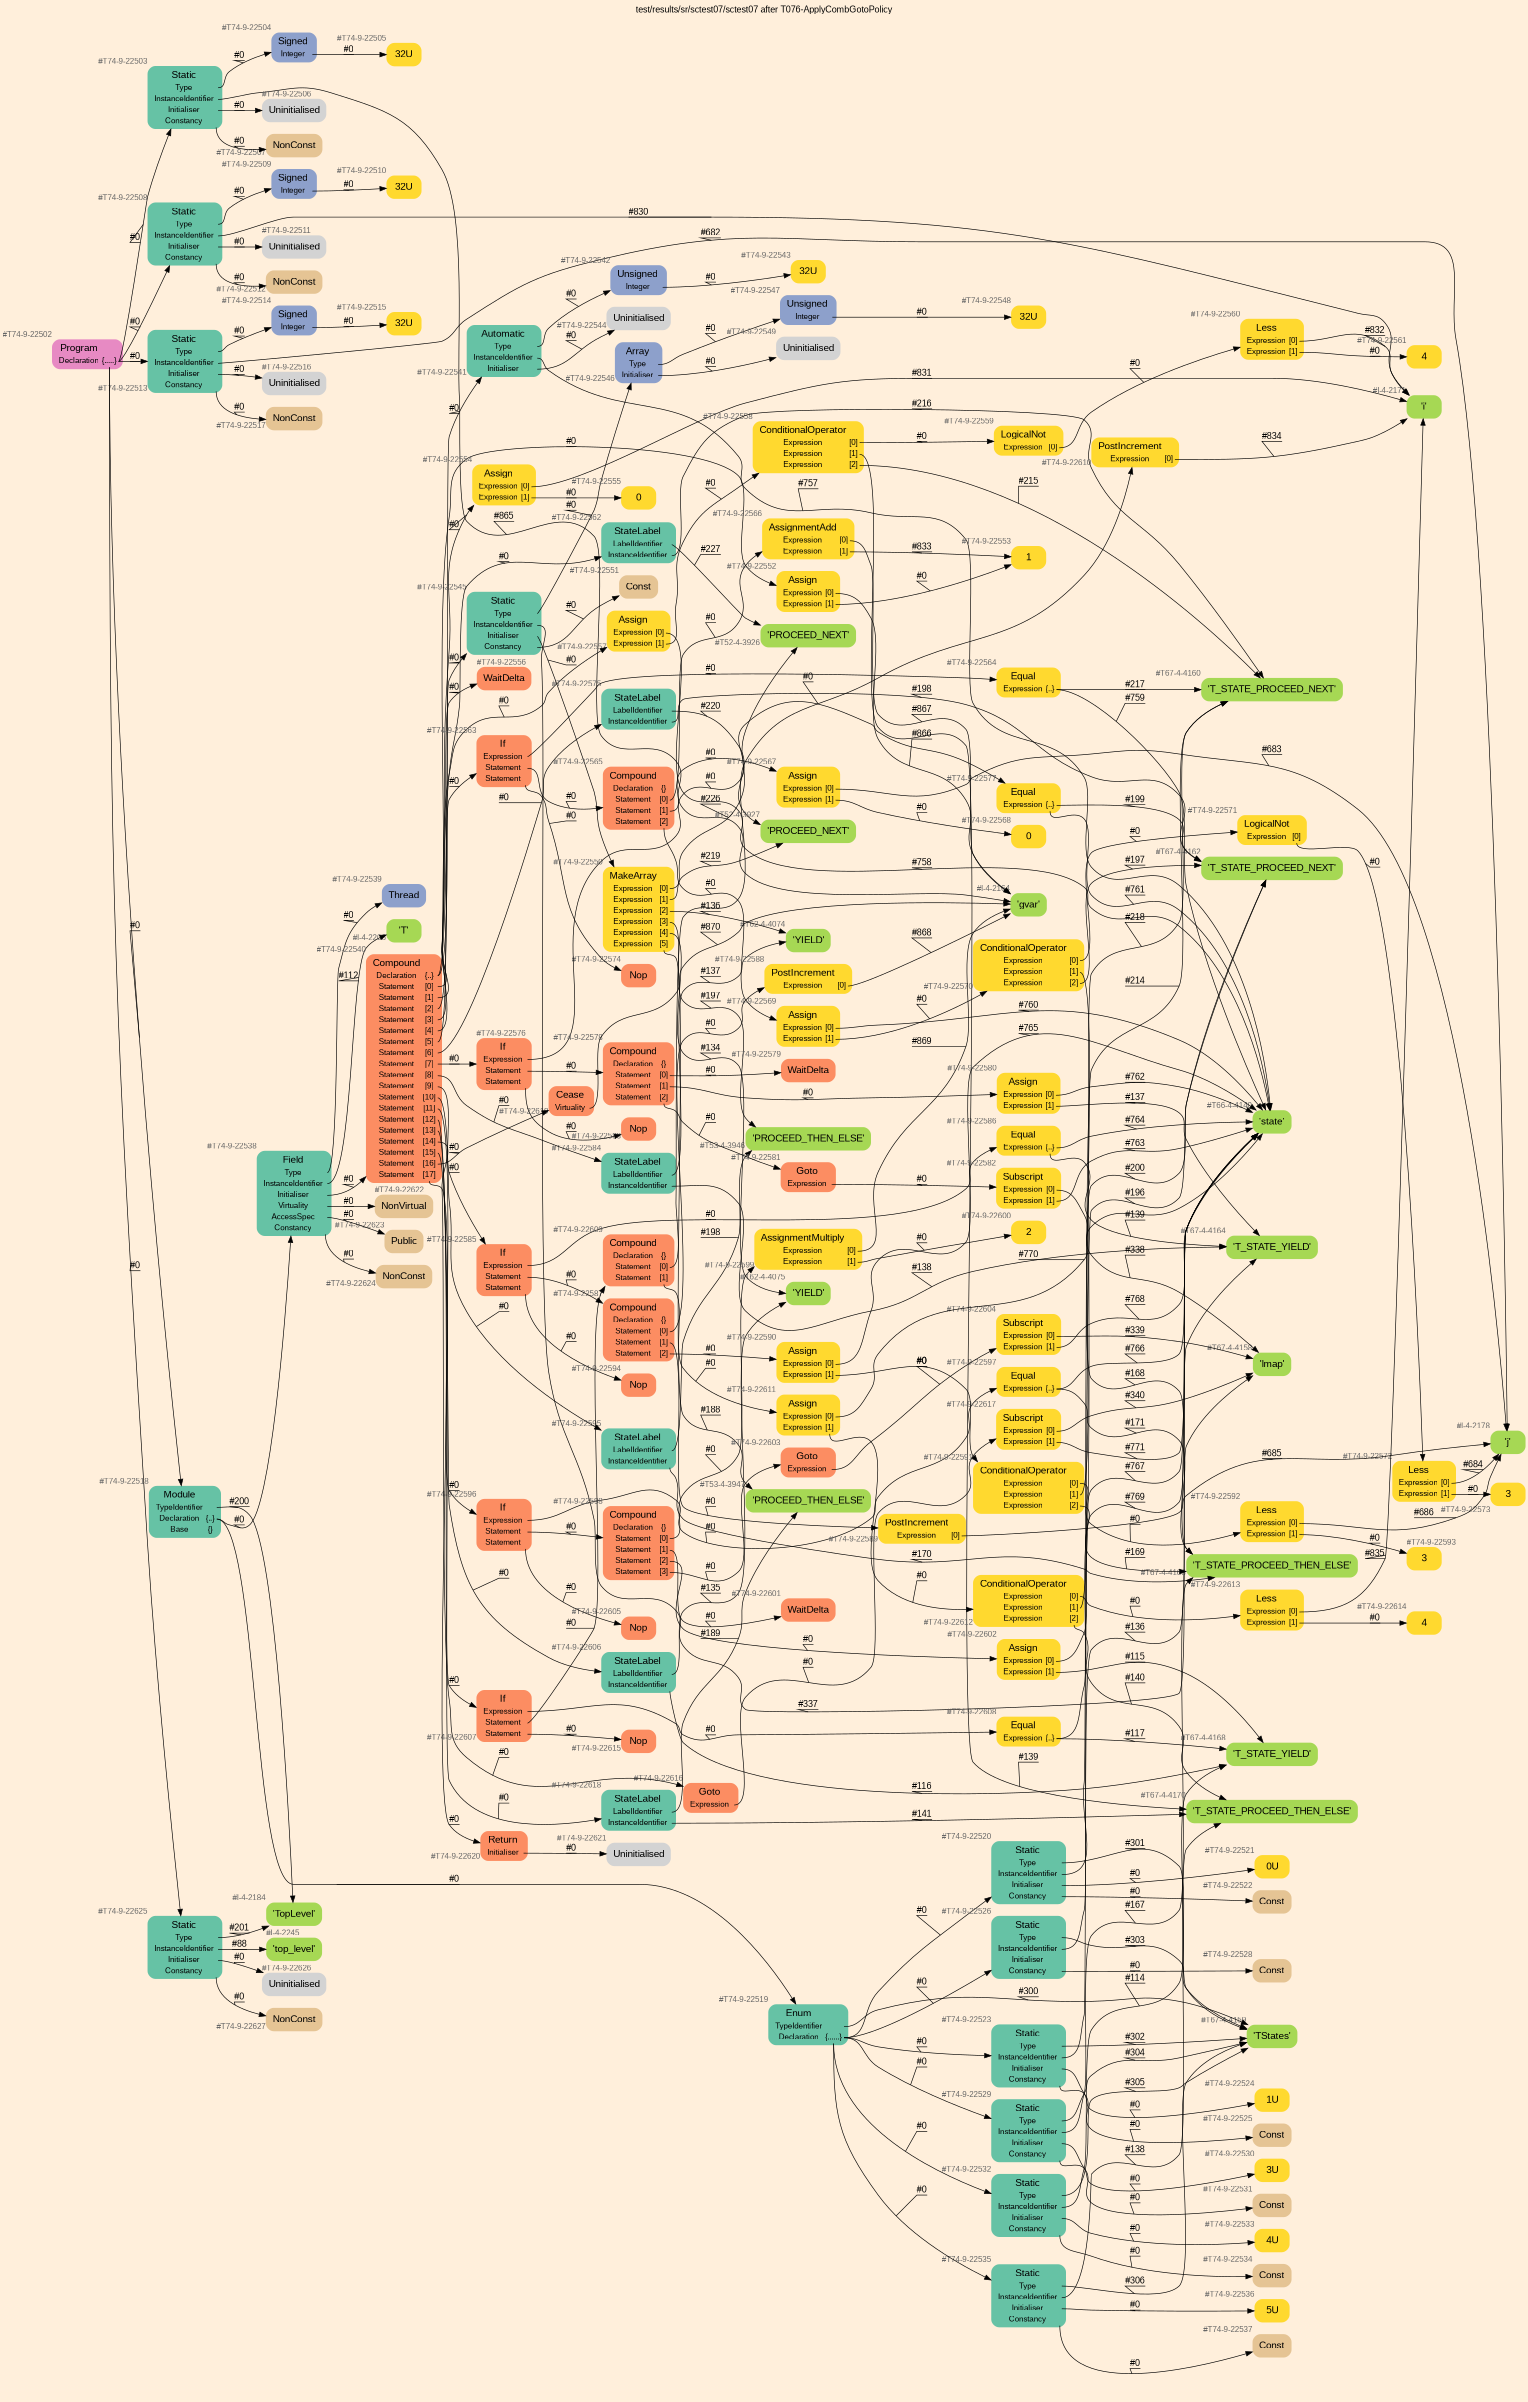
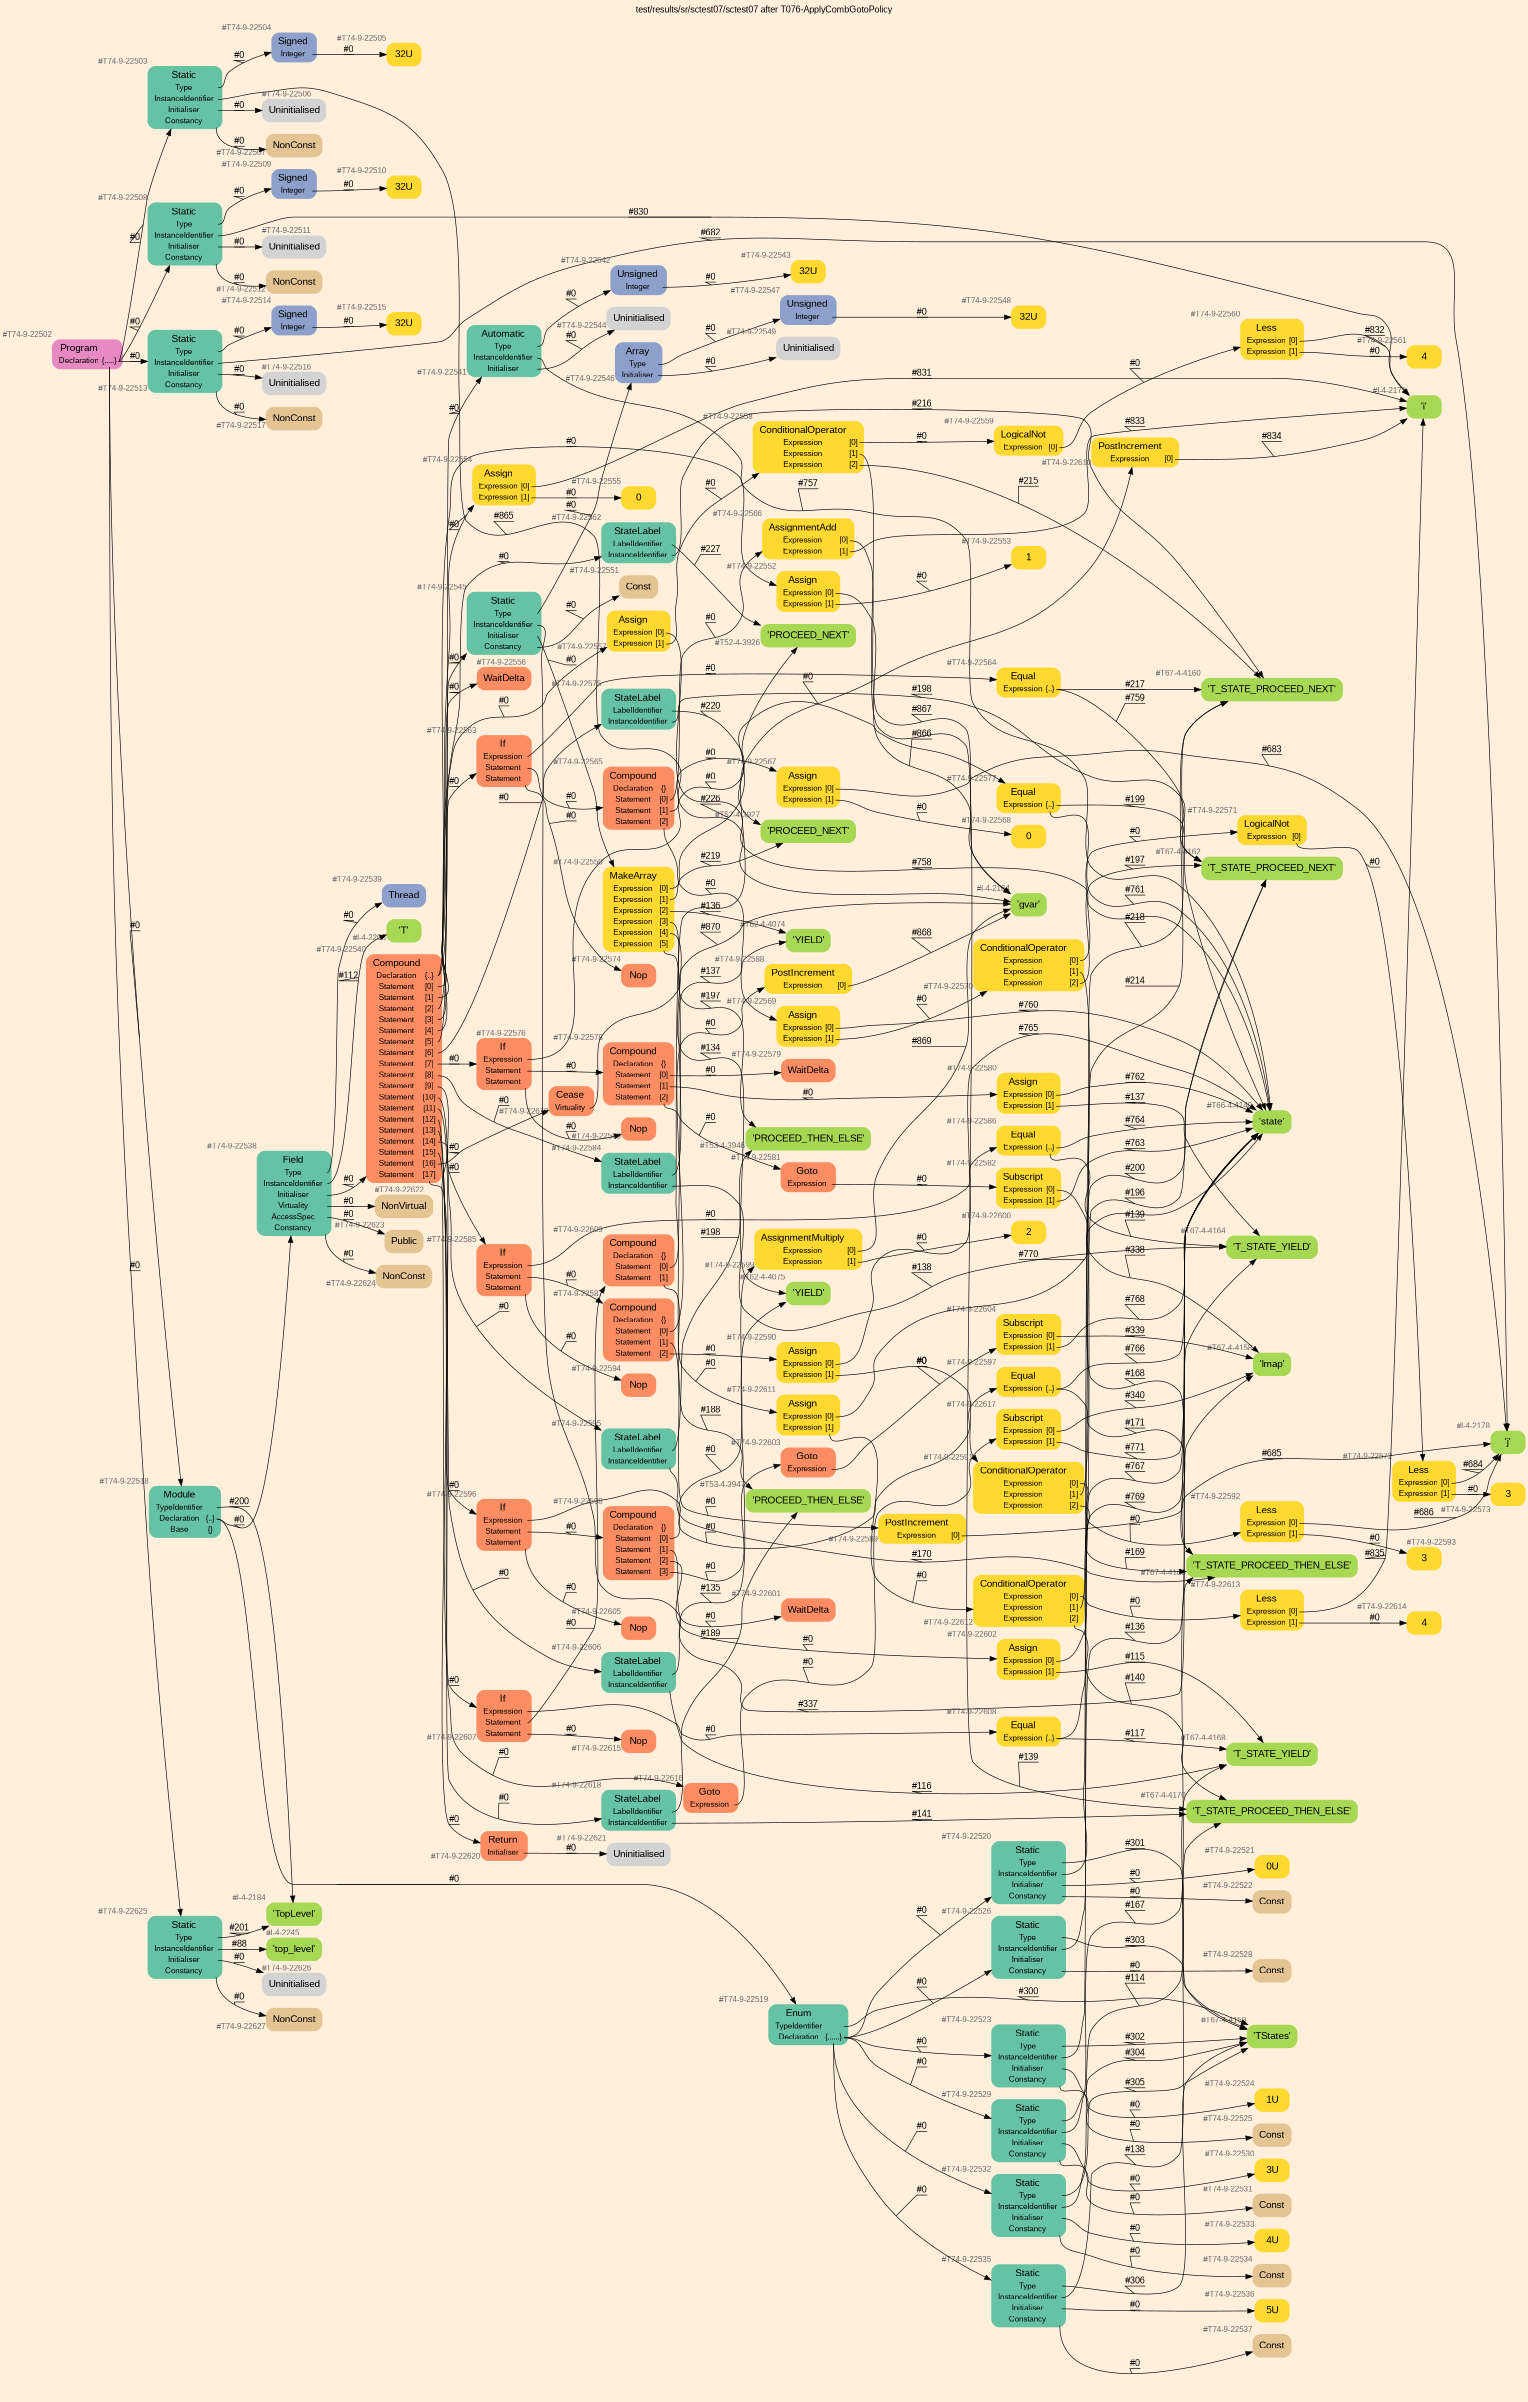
(927, 553) -> (1102, 435)
